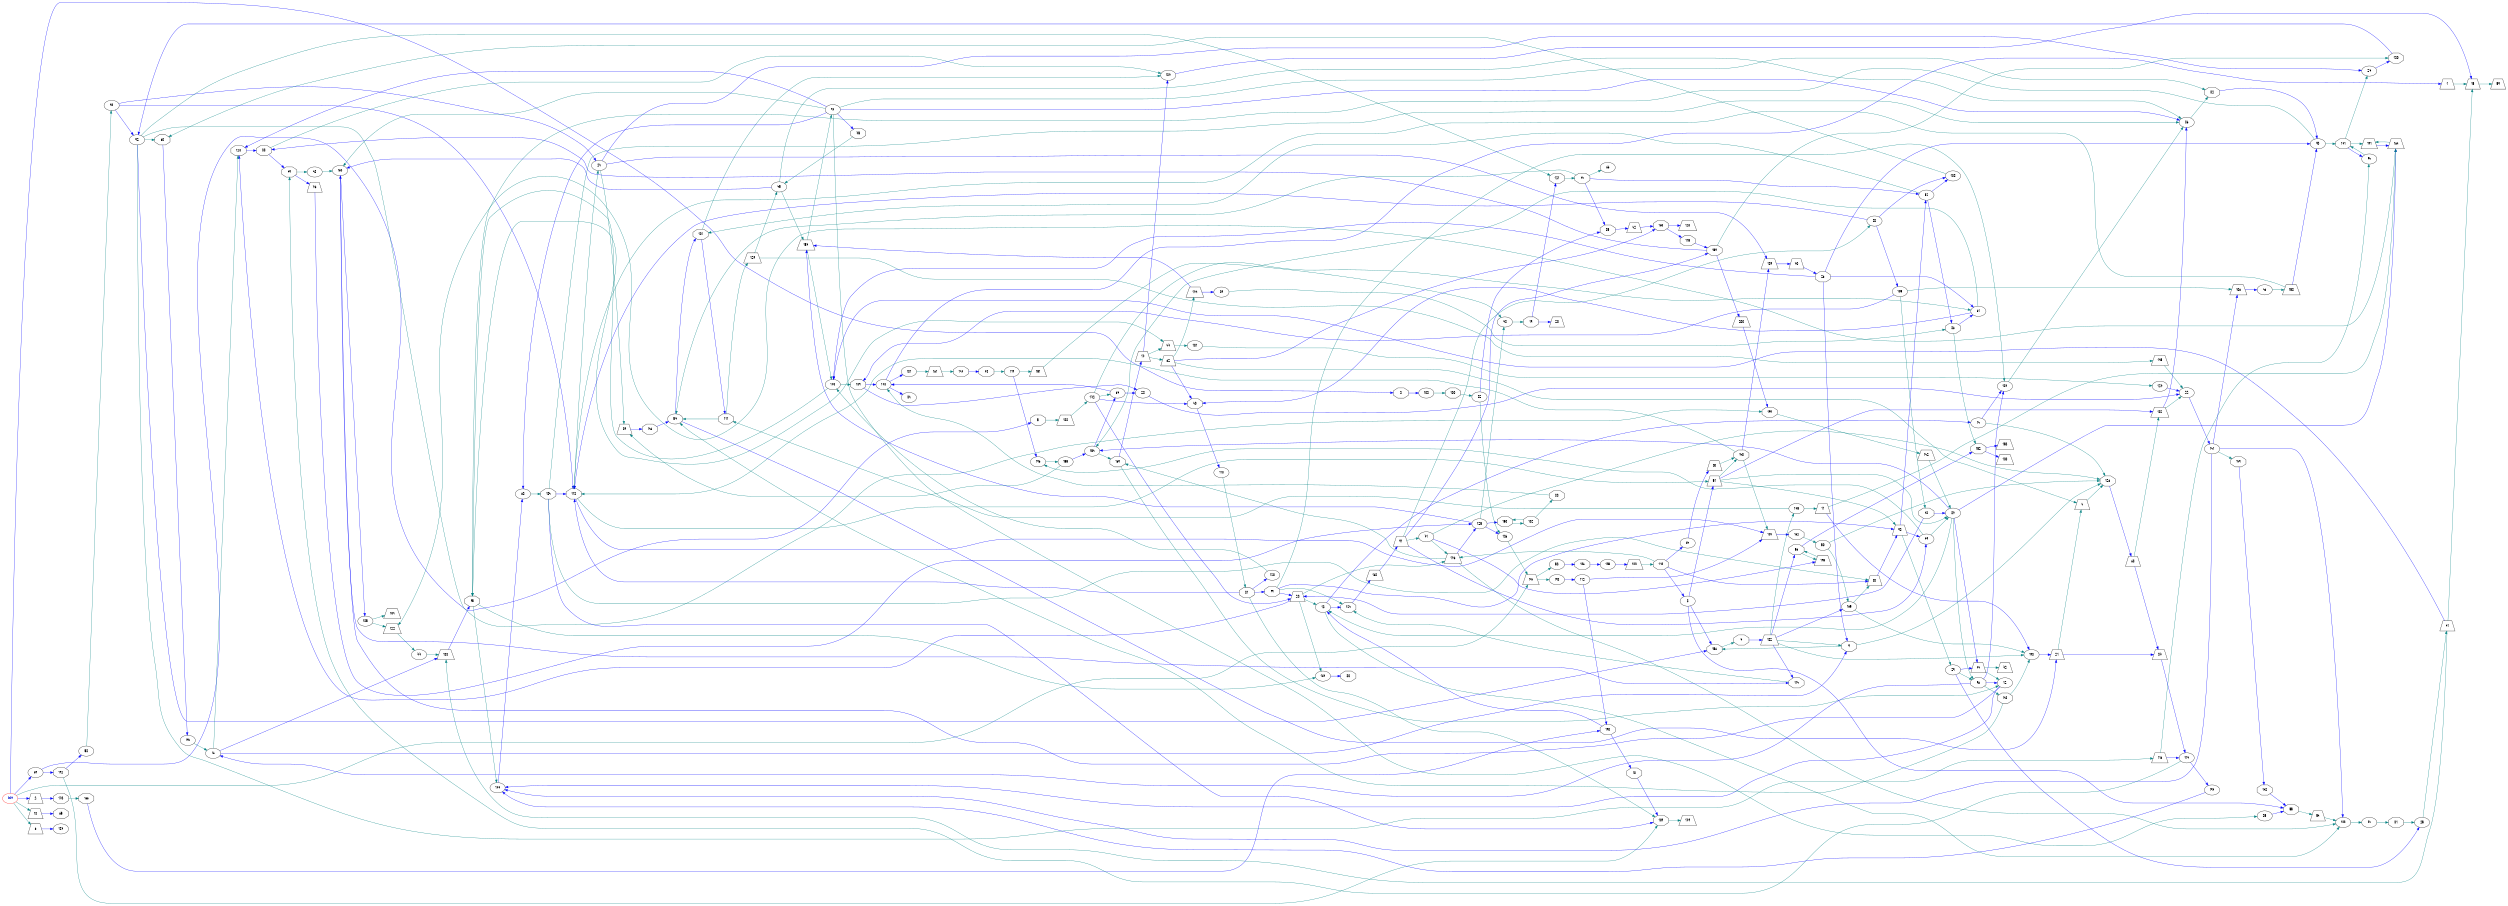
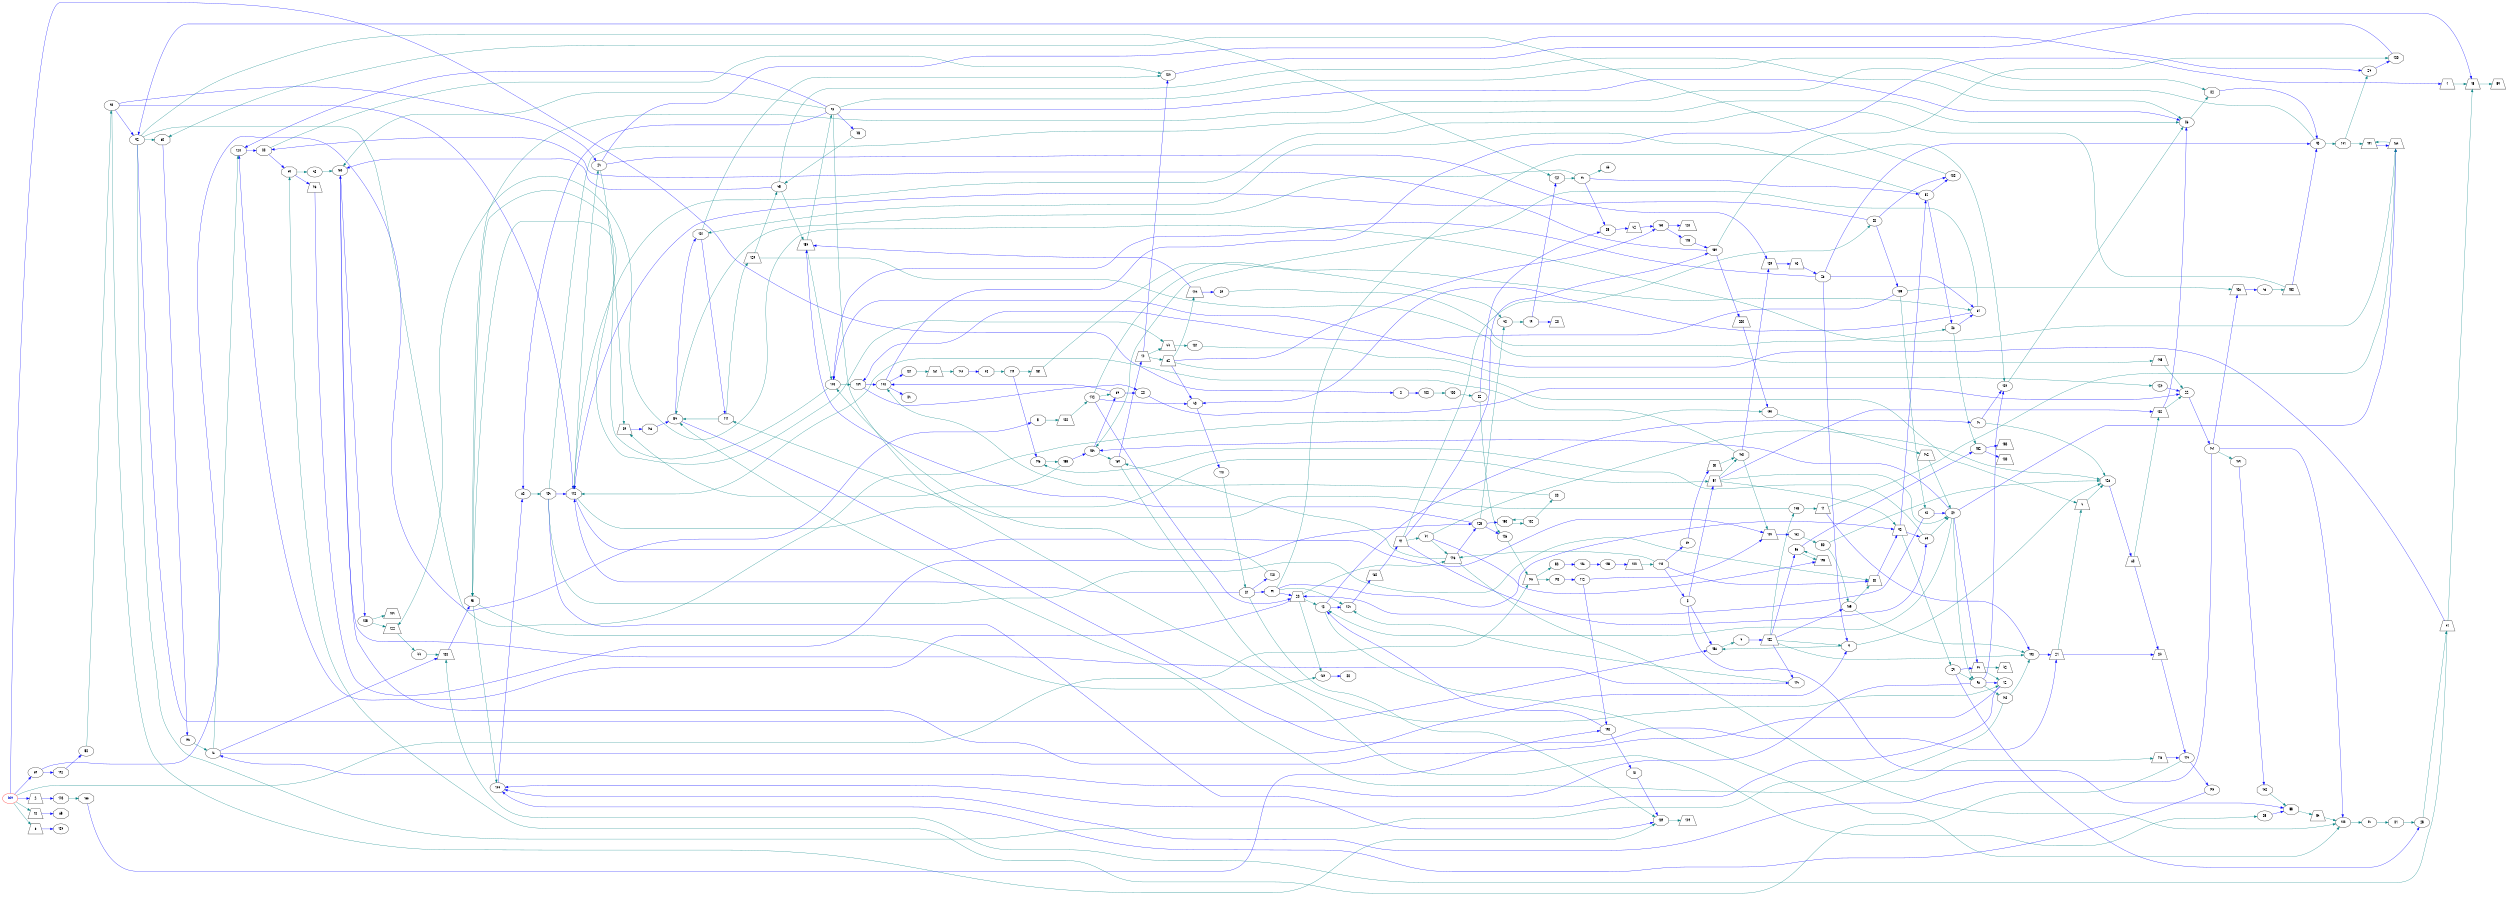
(2369, 159) -> none
(2277, 799) -> (2277, 799)
(819, 903) -> (578, 850)
